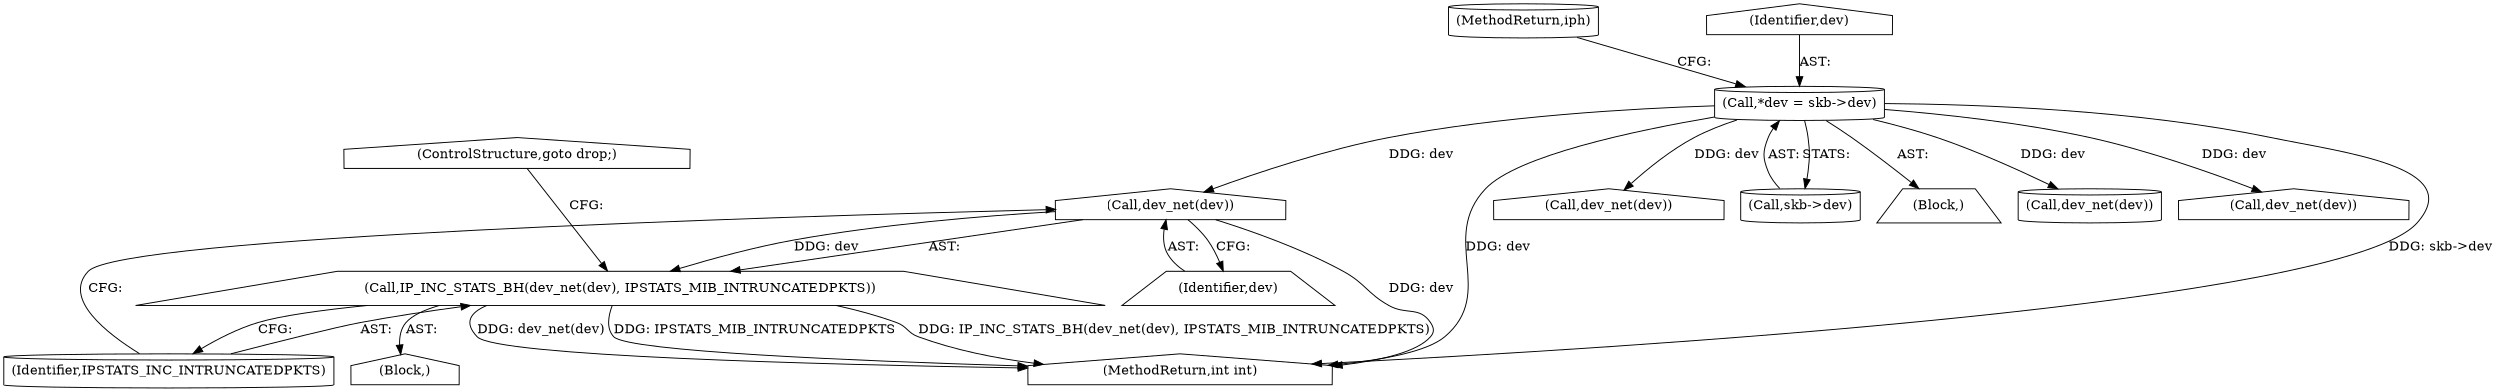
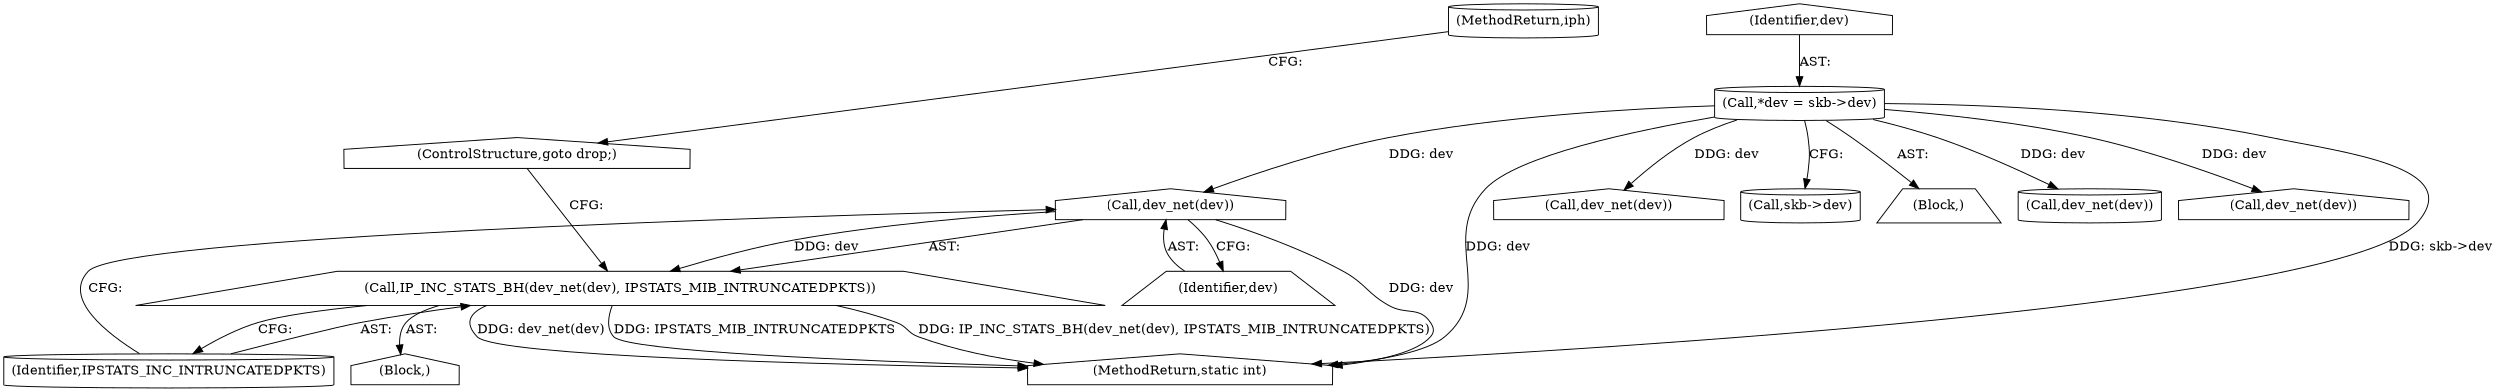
(1656, 61) -> (1028, 87)
(1828, 155) -> (1828, 155)
(1764, 159) -> none
(1180, 371) -> (1180, 371)
